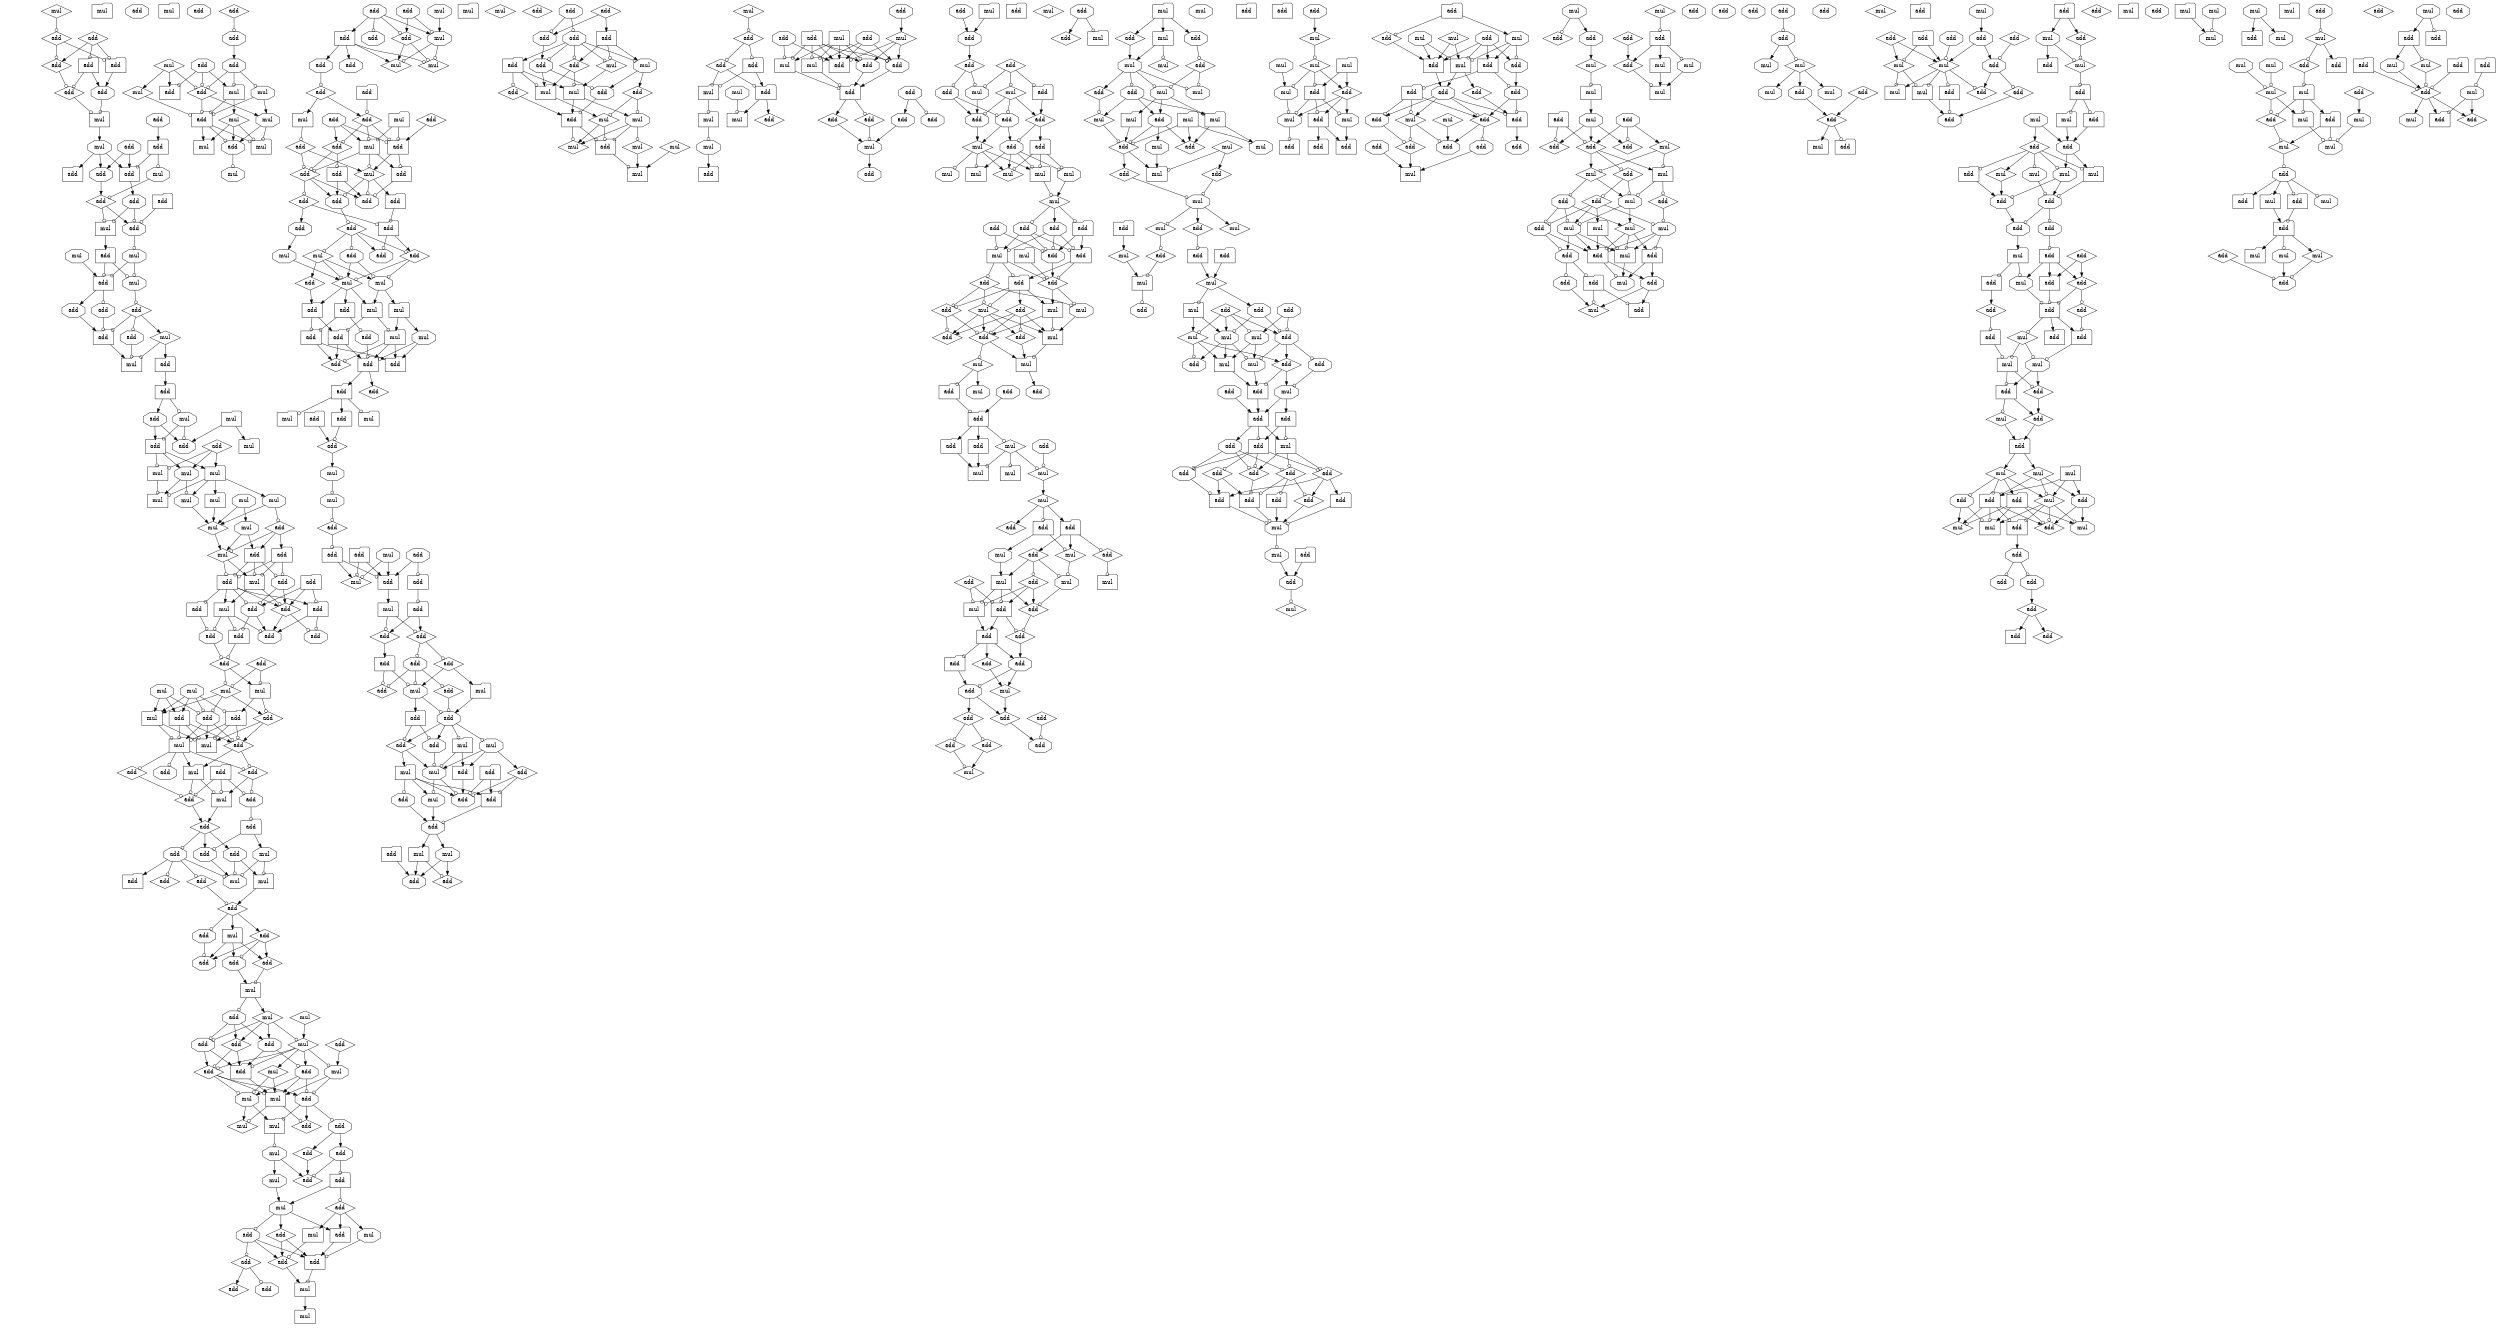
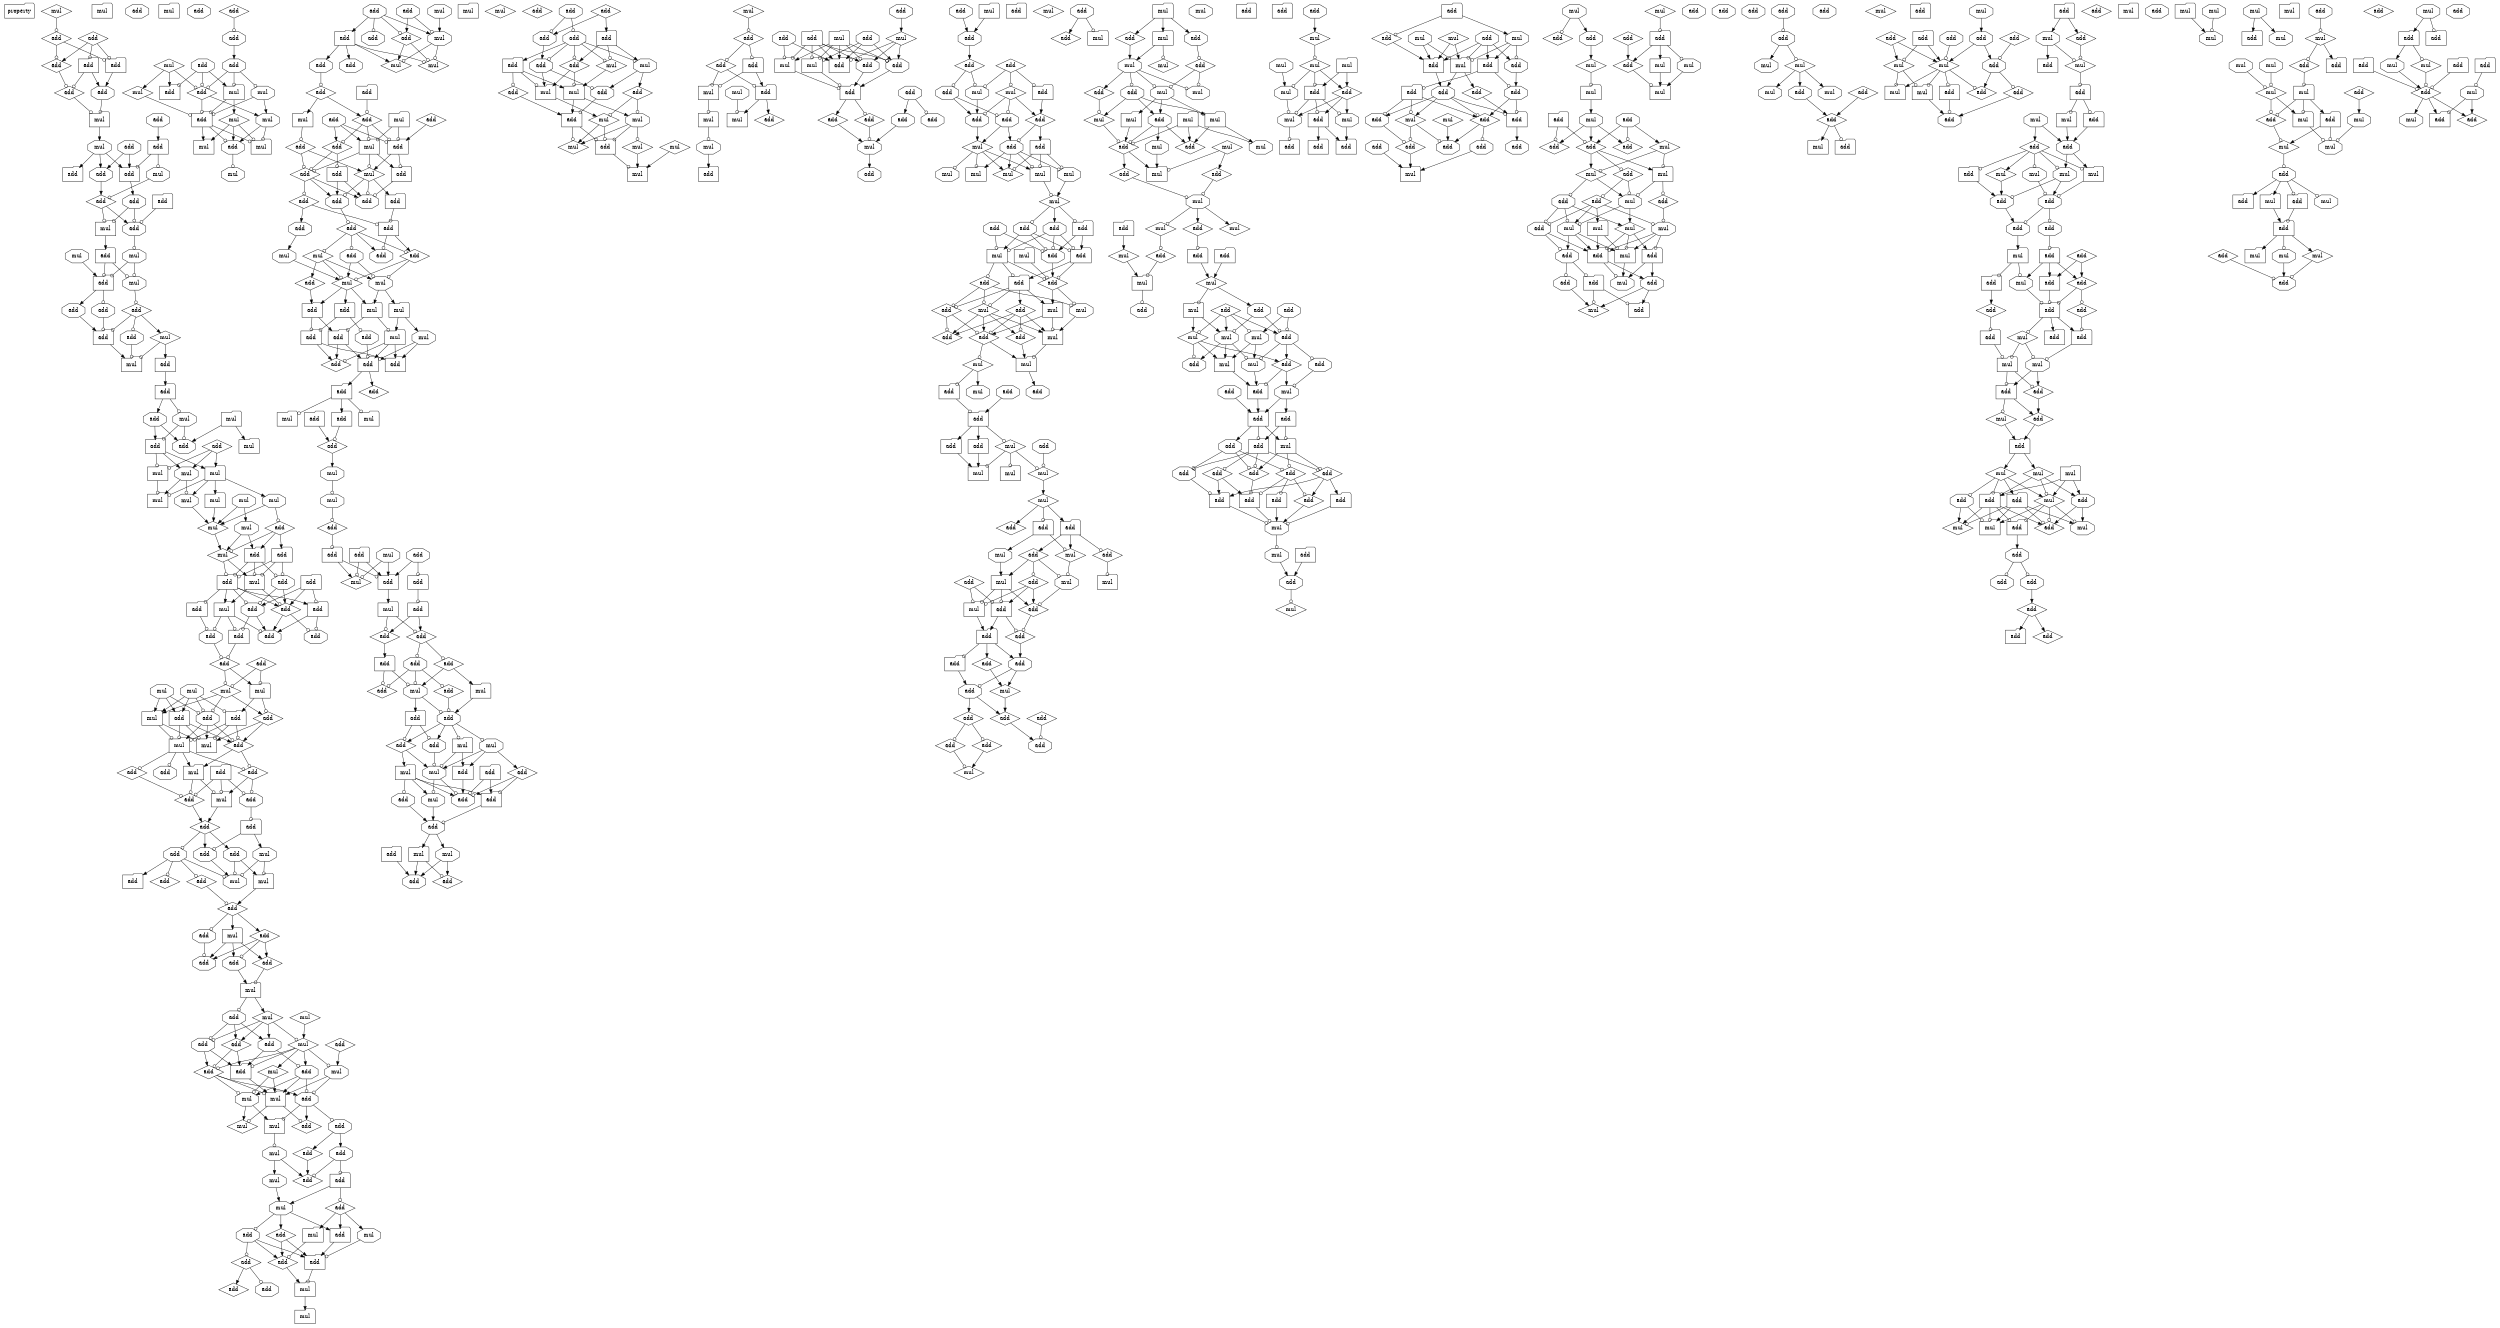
none -> (19, 11)
